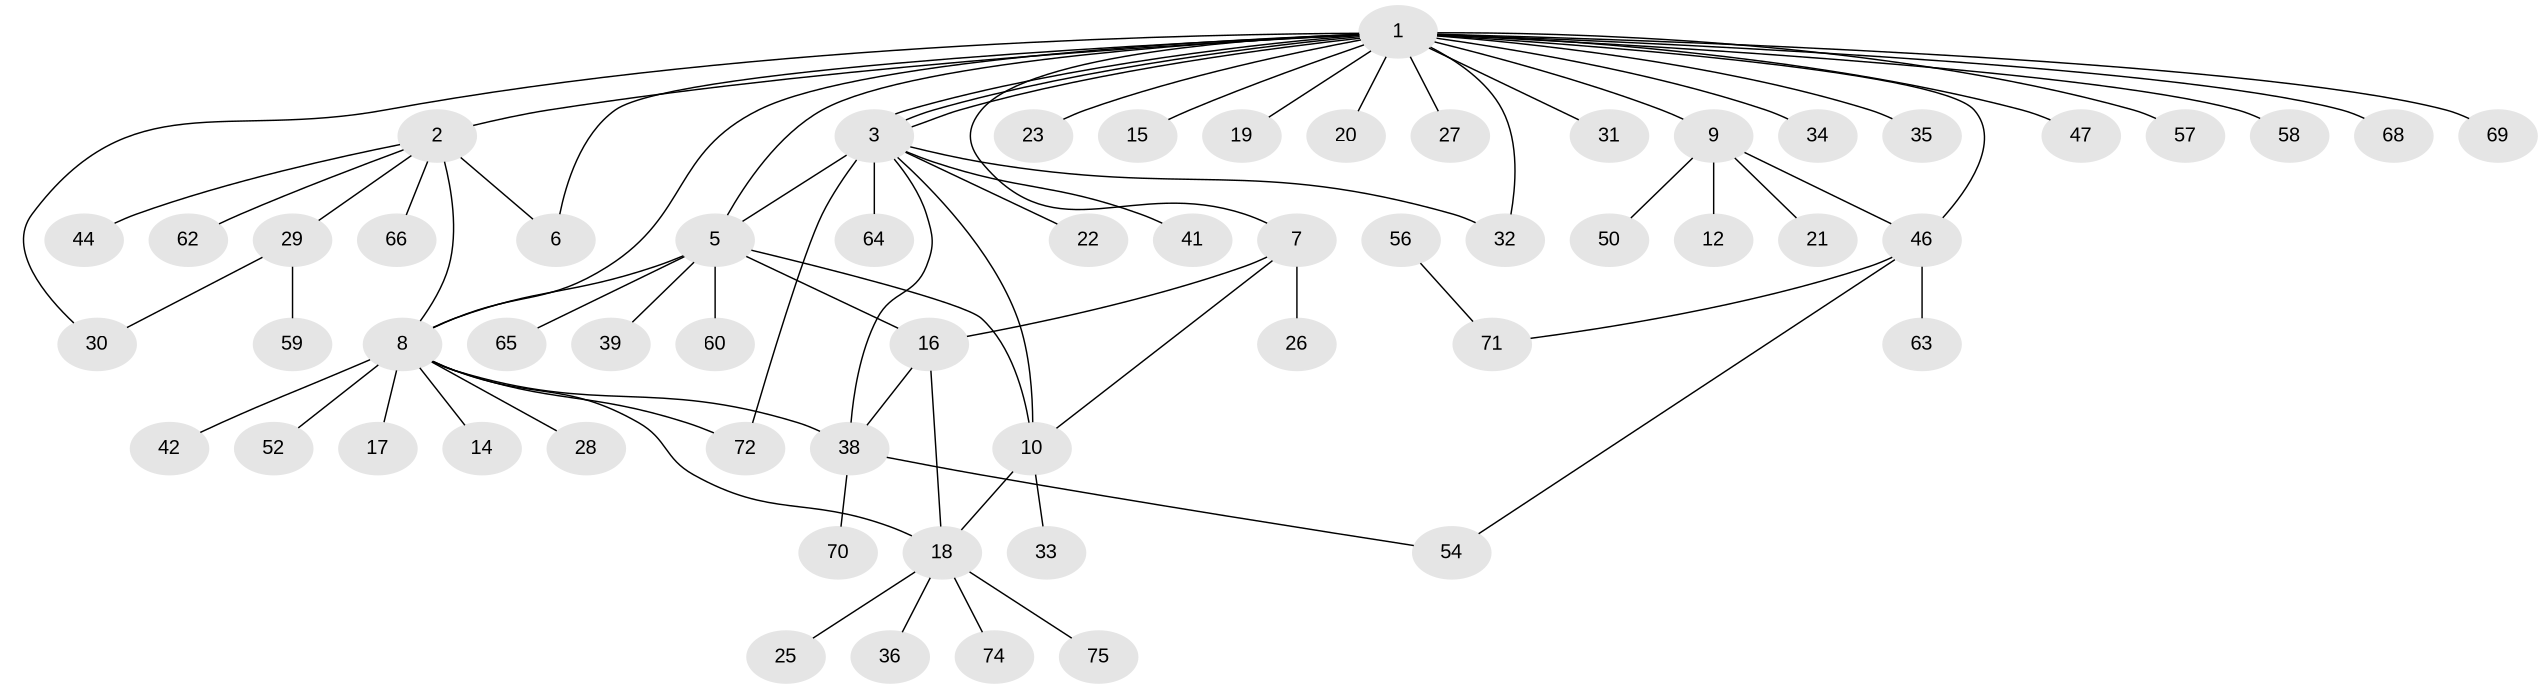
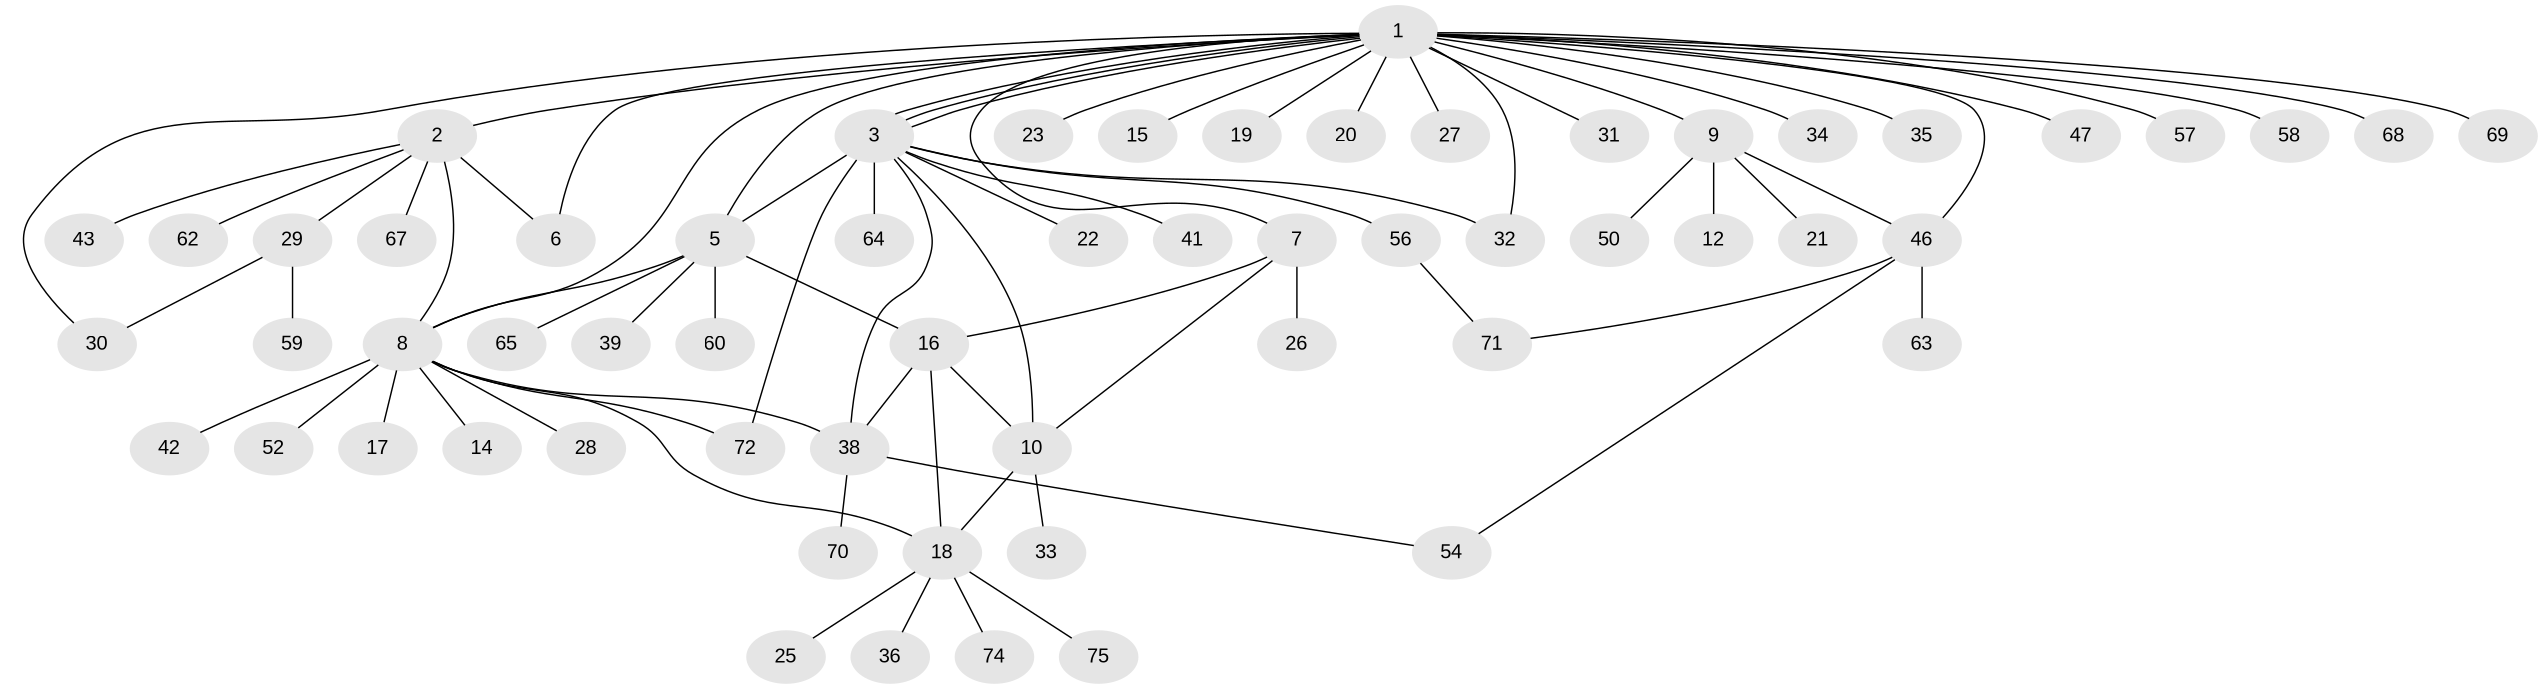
none -> (1247, 190)
(84, 240) -> (84, 240)
(397, 240) -> (397, 240)
(924, 296) -> (981, 397)
